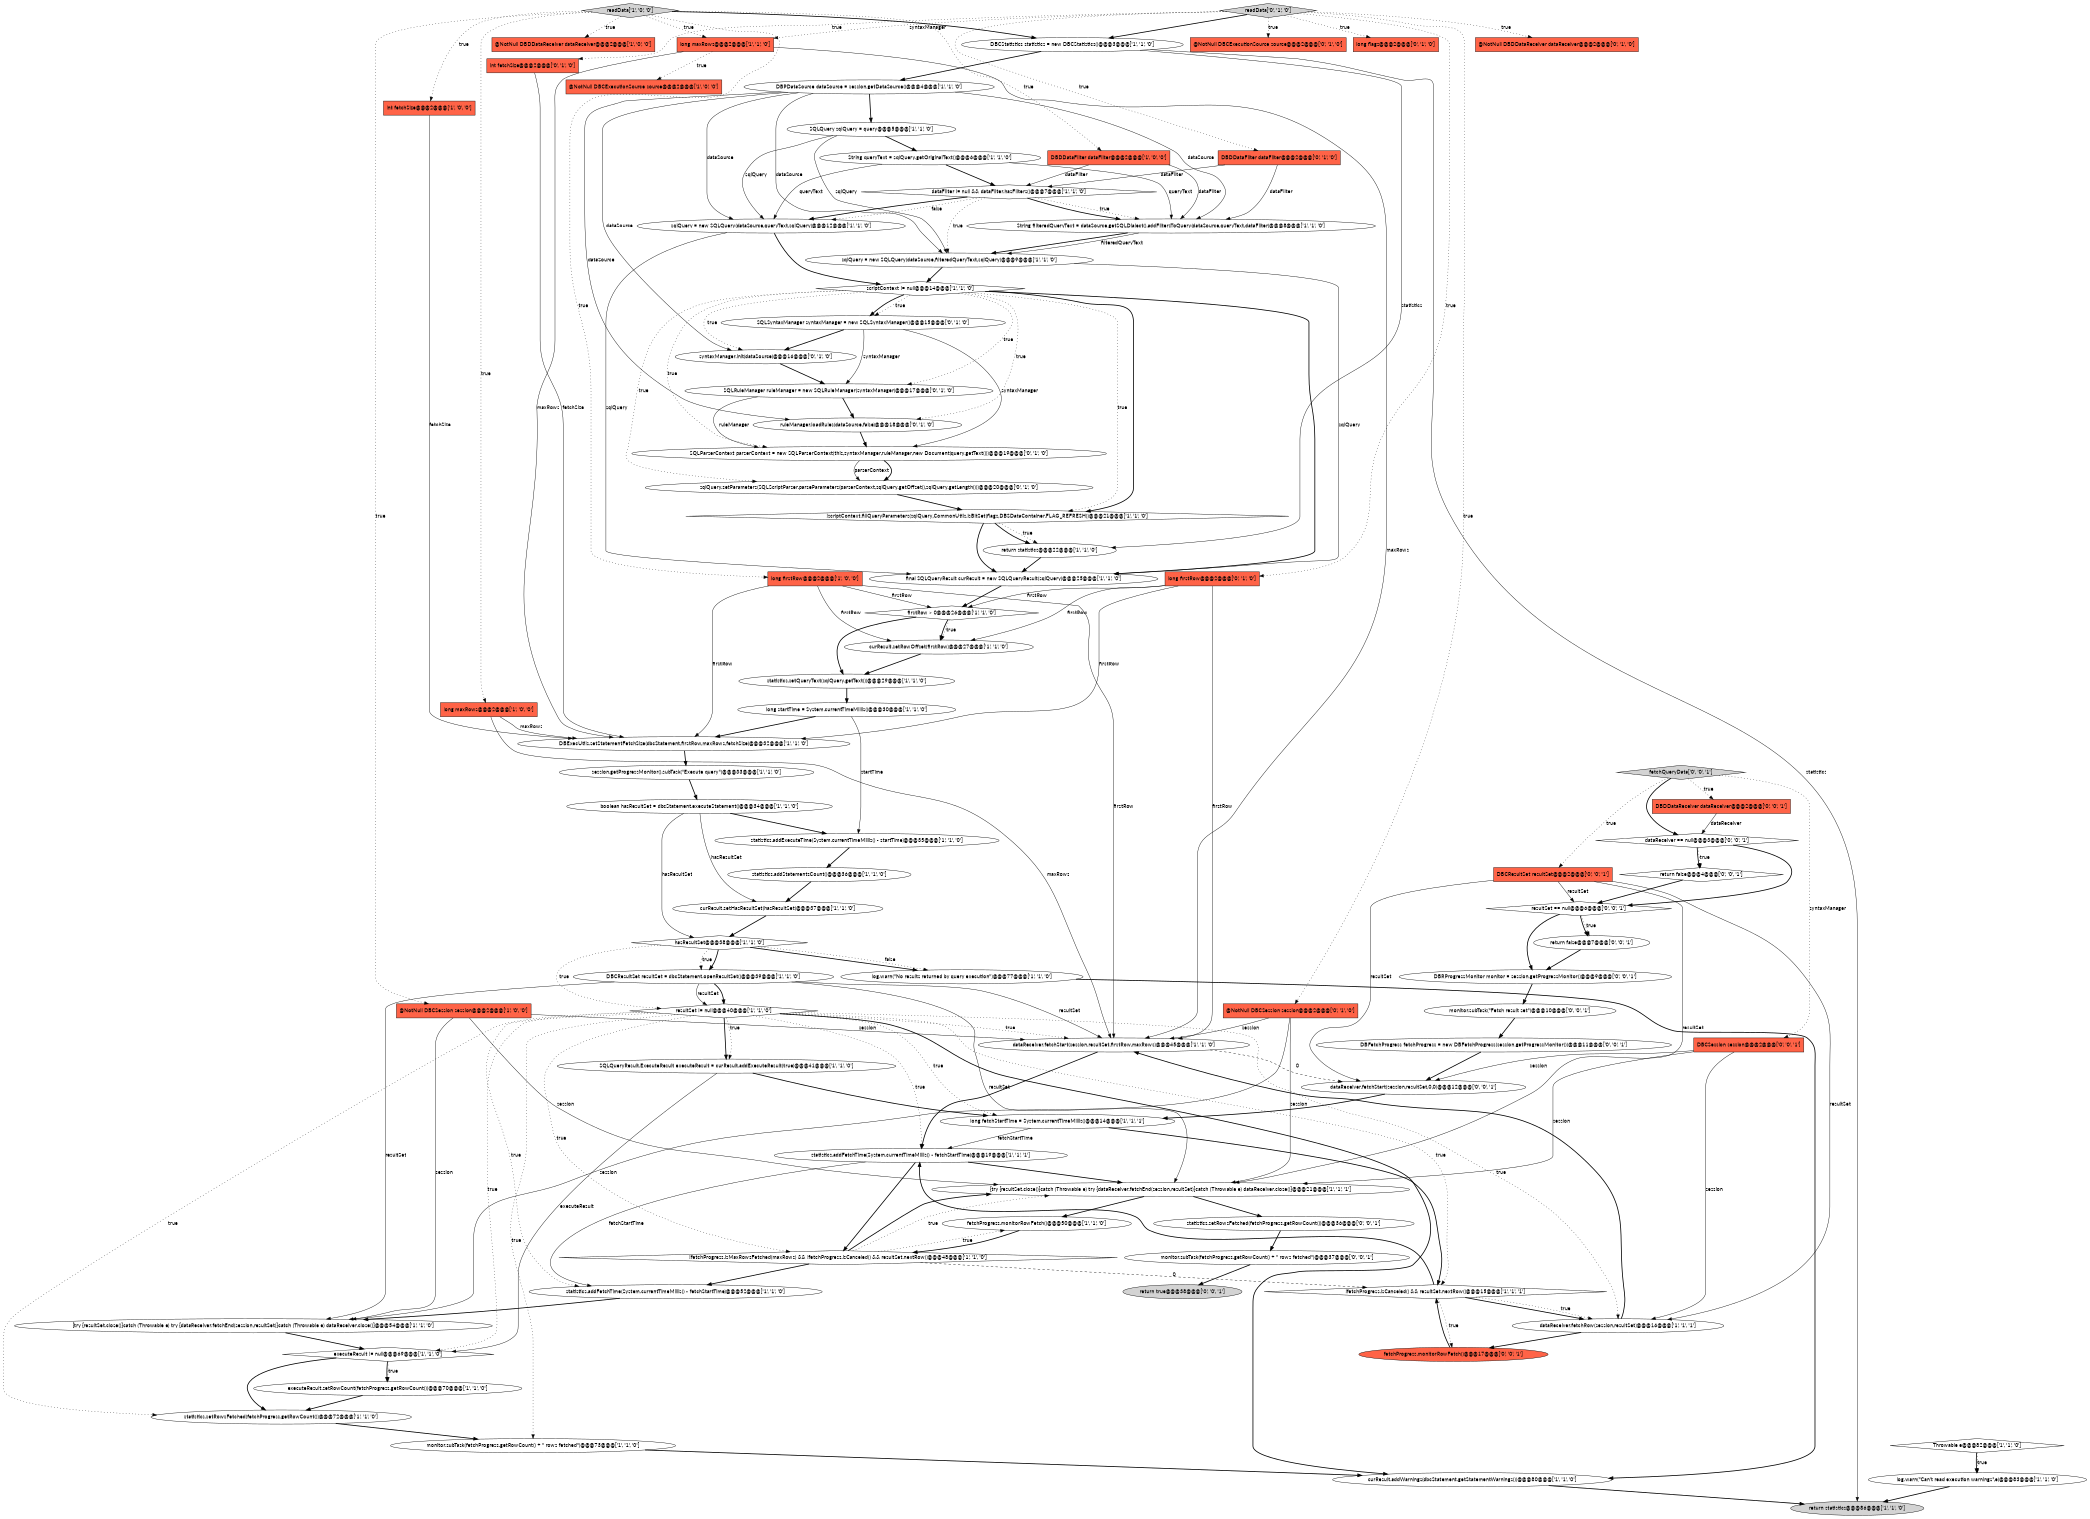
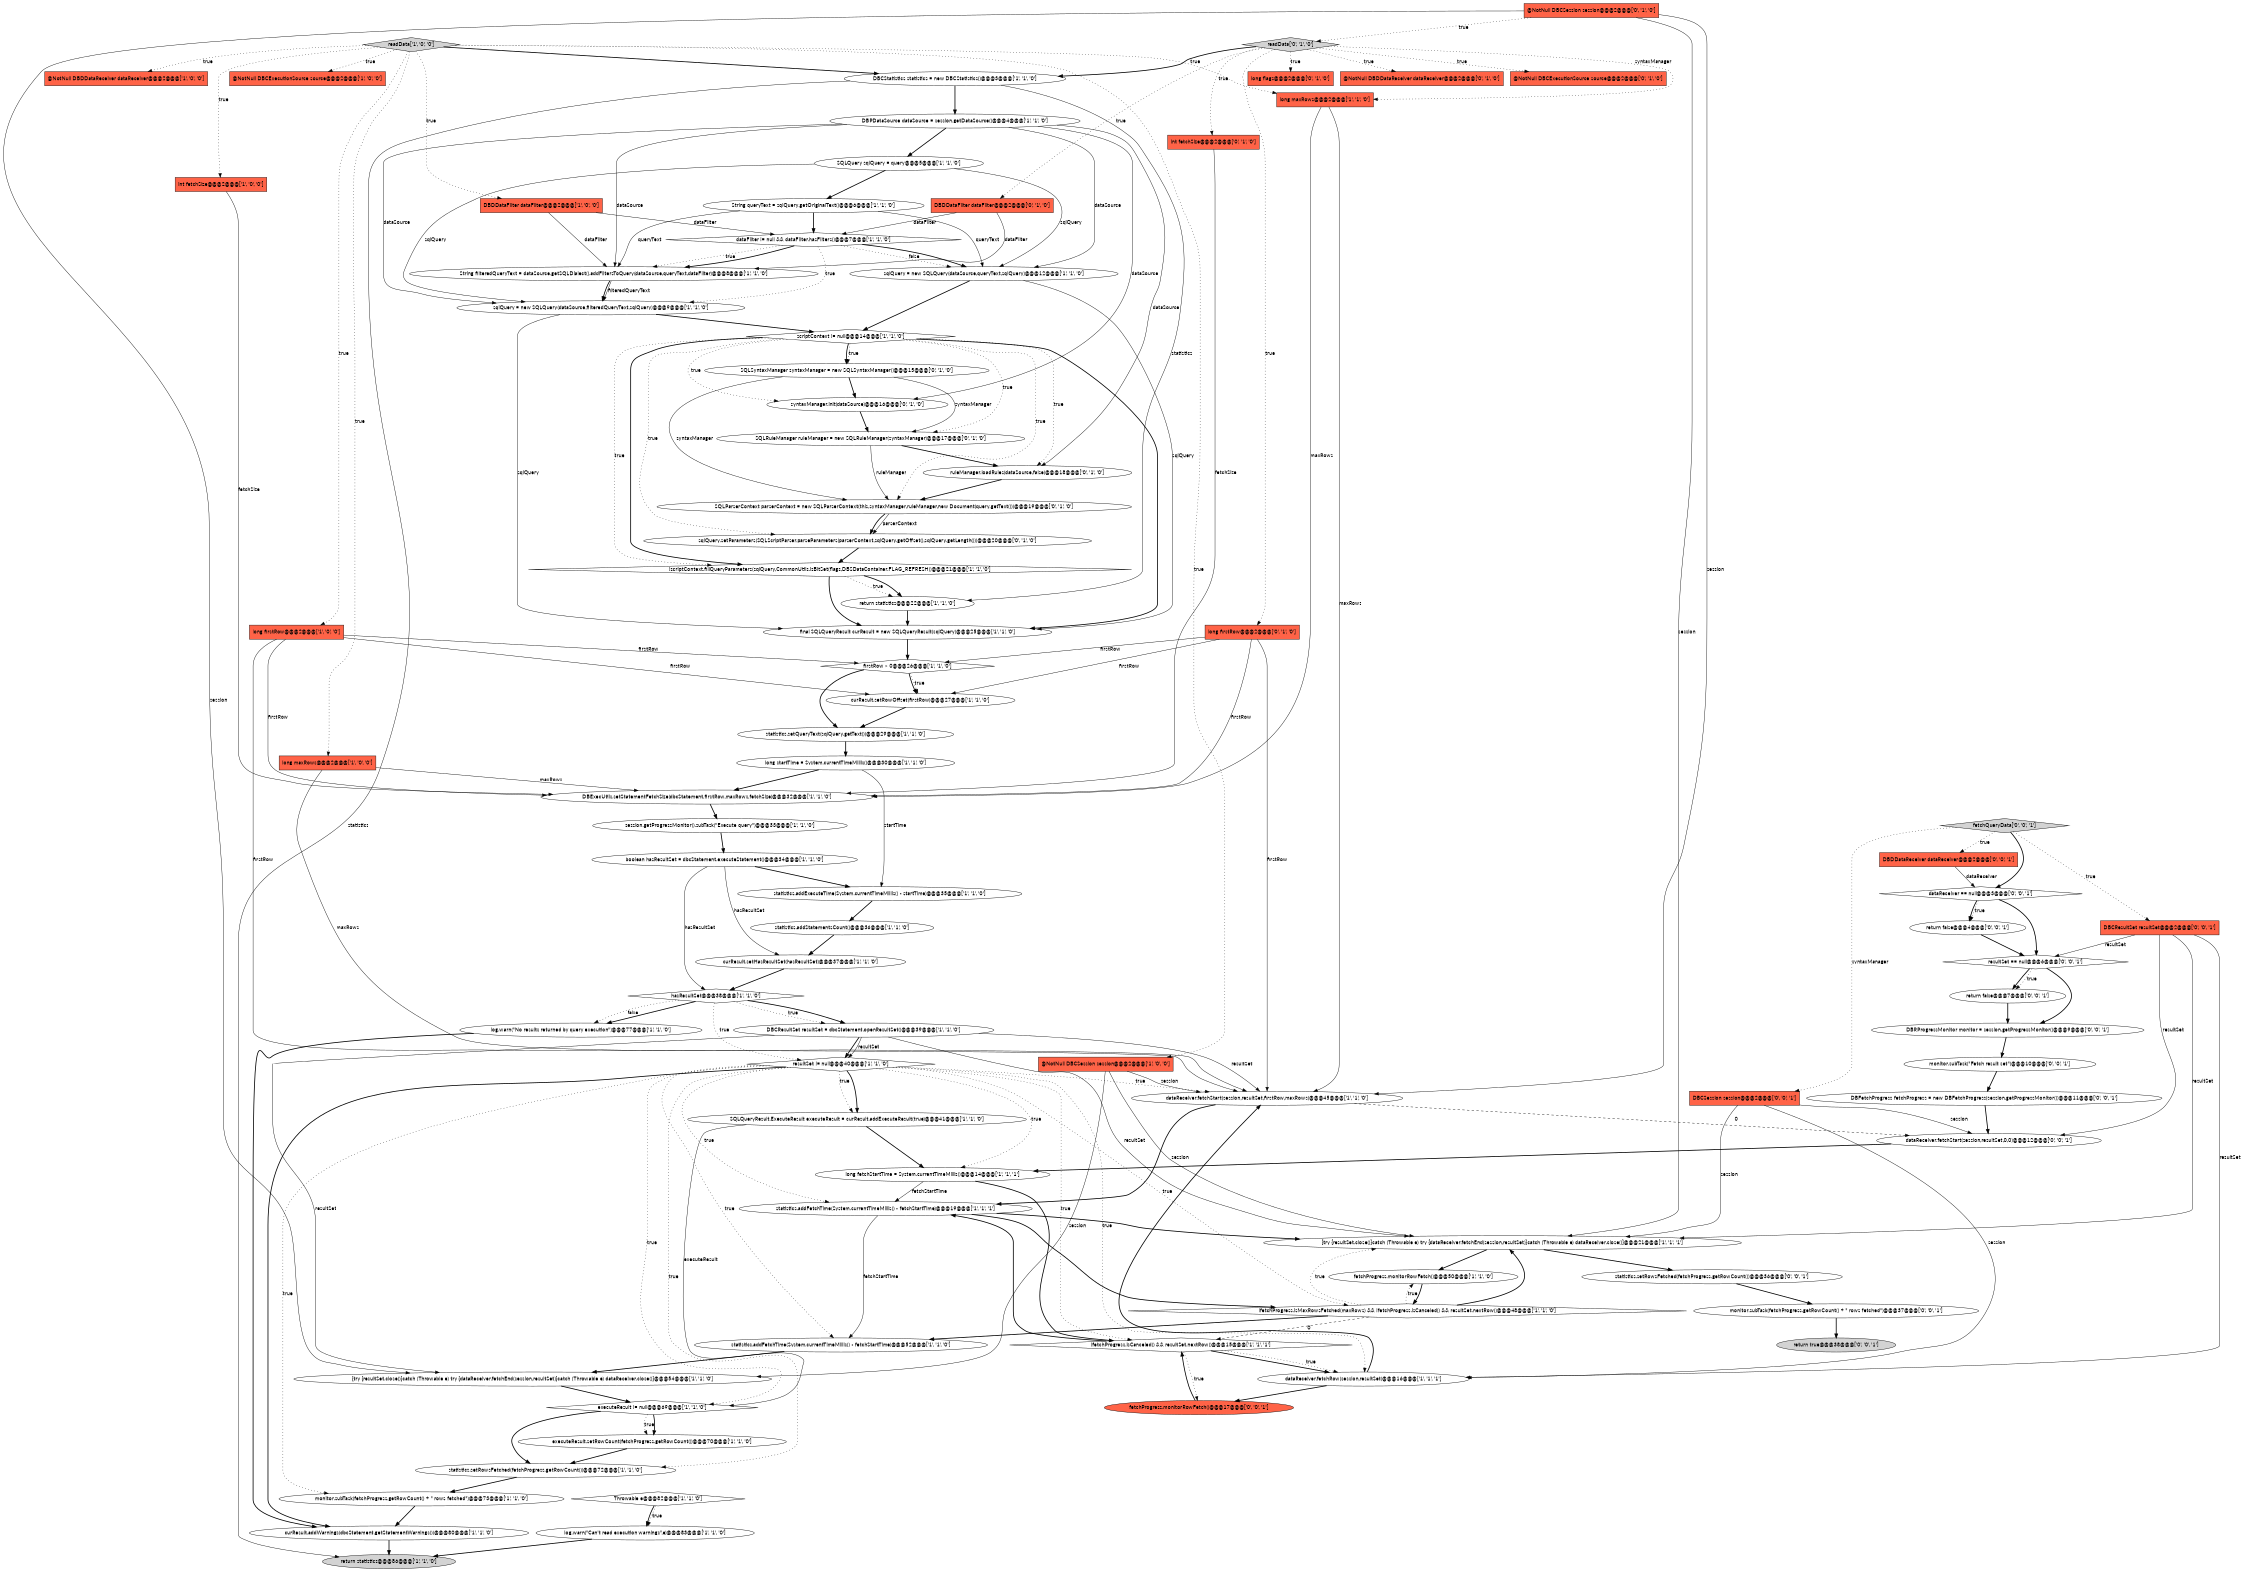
(686, 65) -> (365, 60)
(1463, 455) -> (1426, 29)
(1701, 875) -> (1968, 928)
